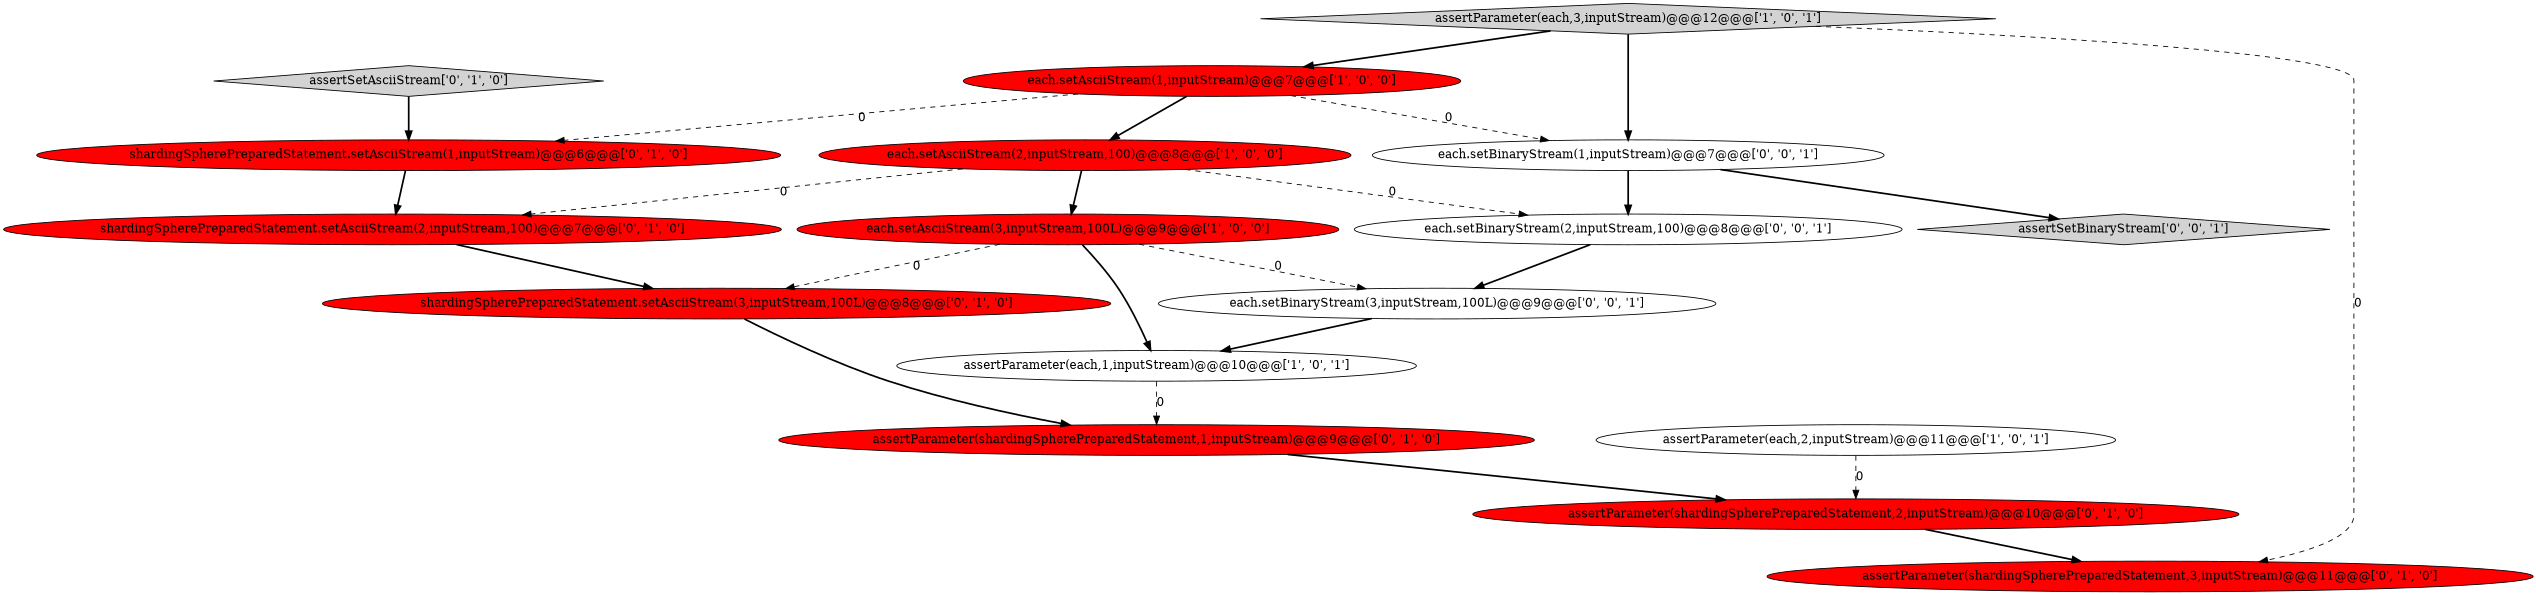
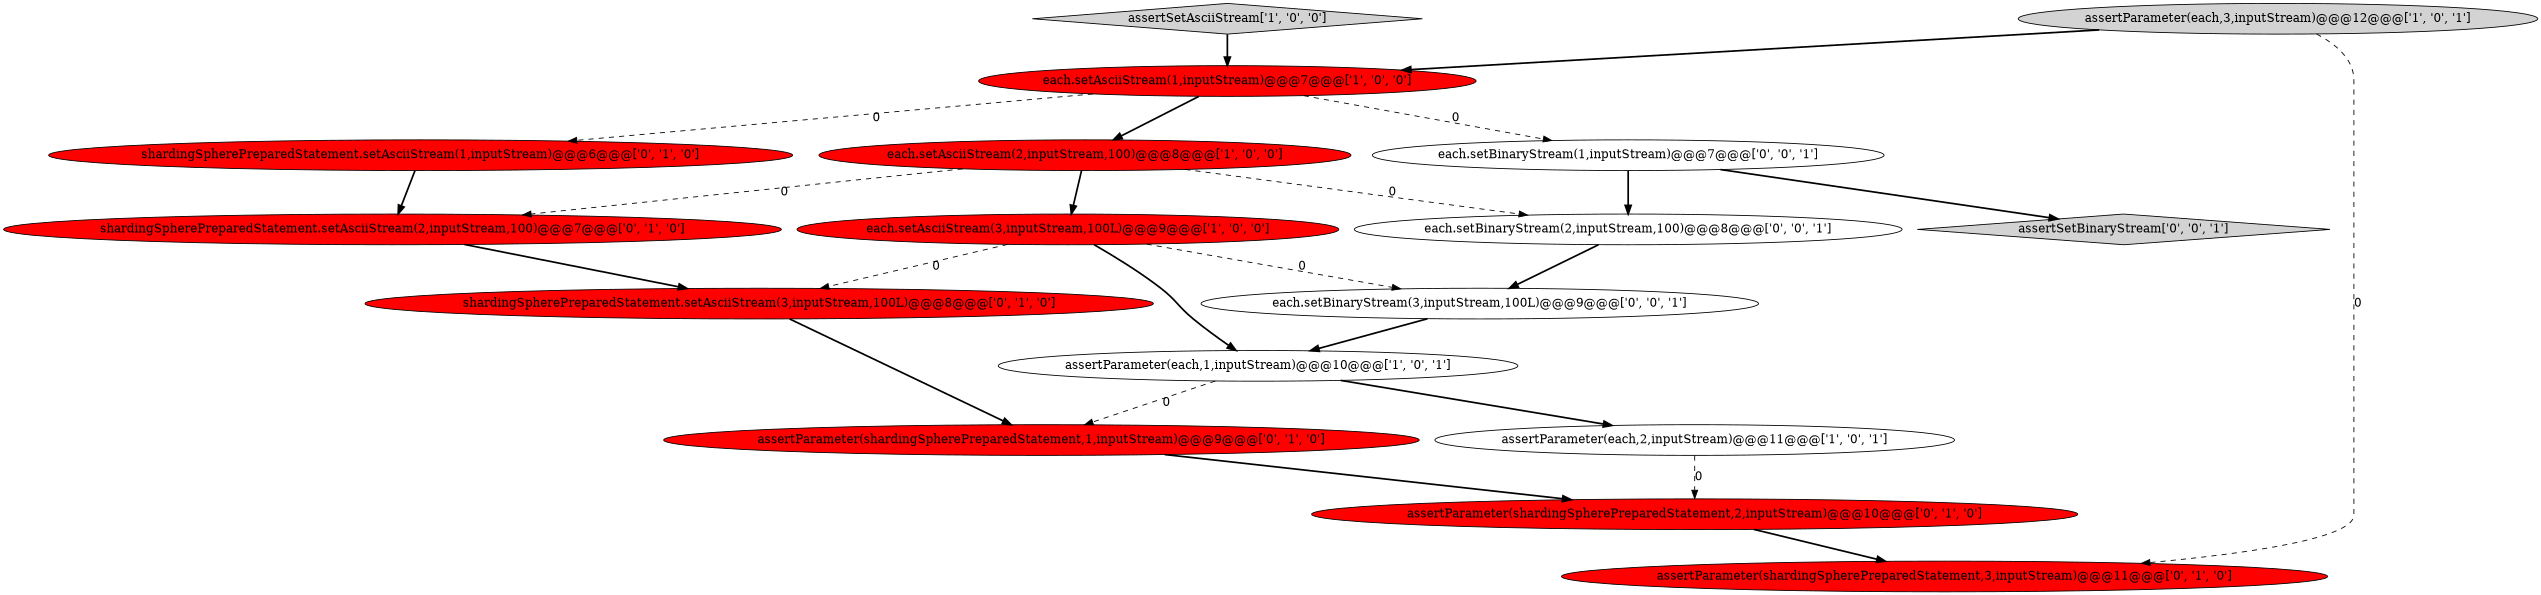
none -> (1227, 19)
(1628, 19) -> (2278, 19)
(409, 81) -> none
(1628, 83) -> none
none -> (1472, 402)
